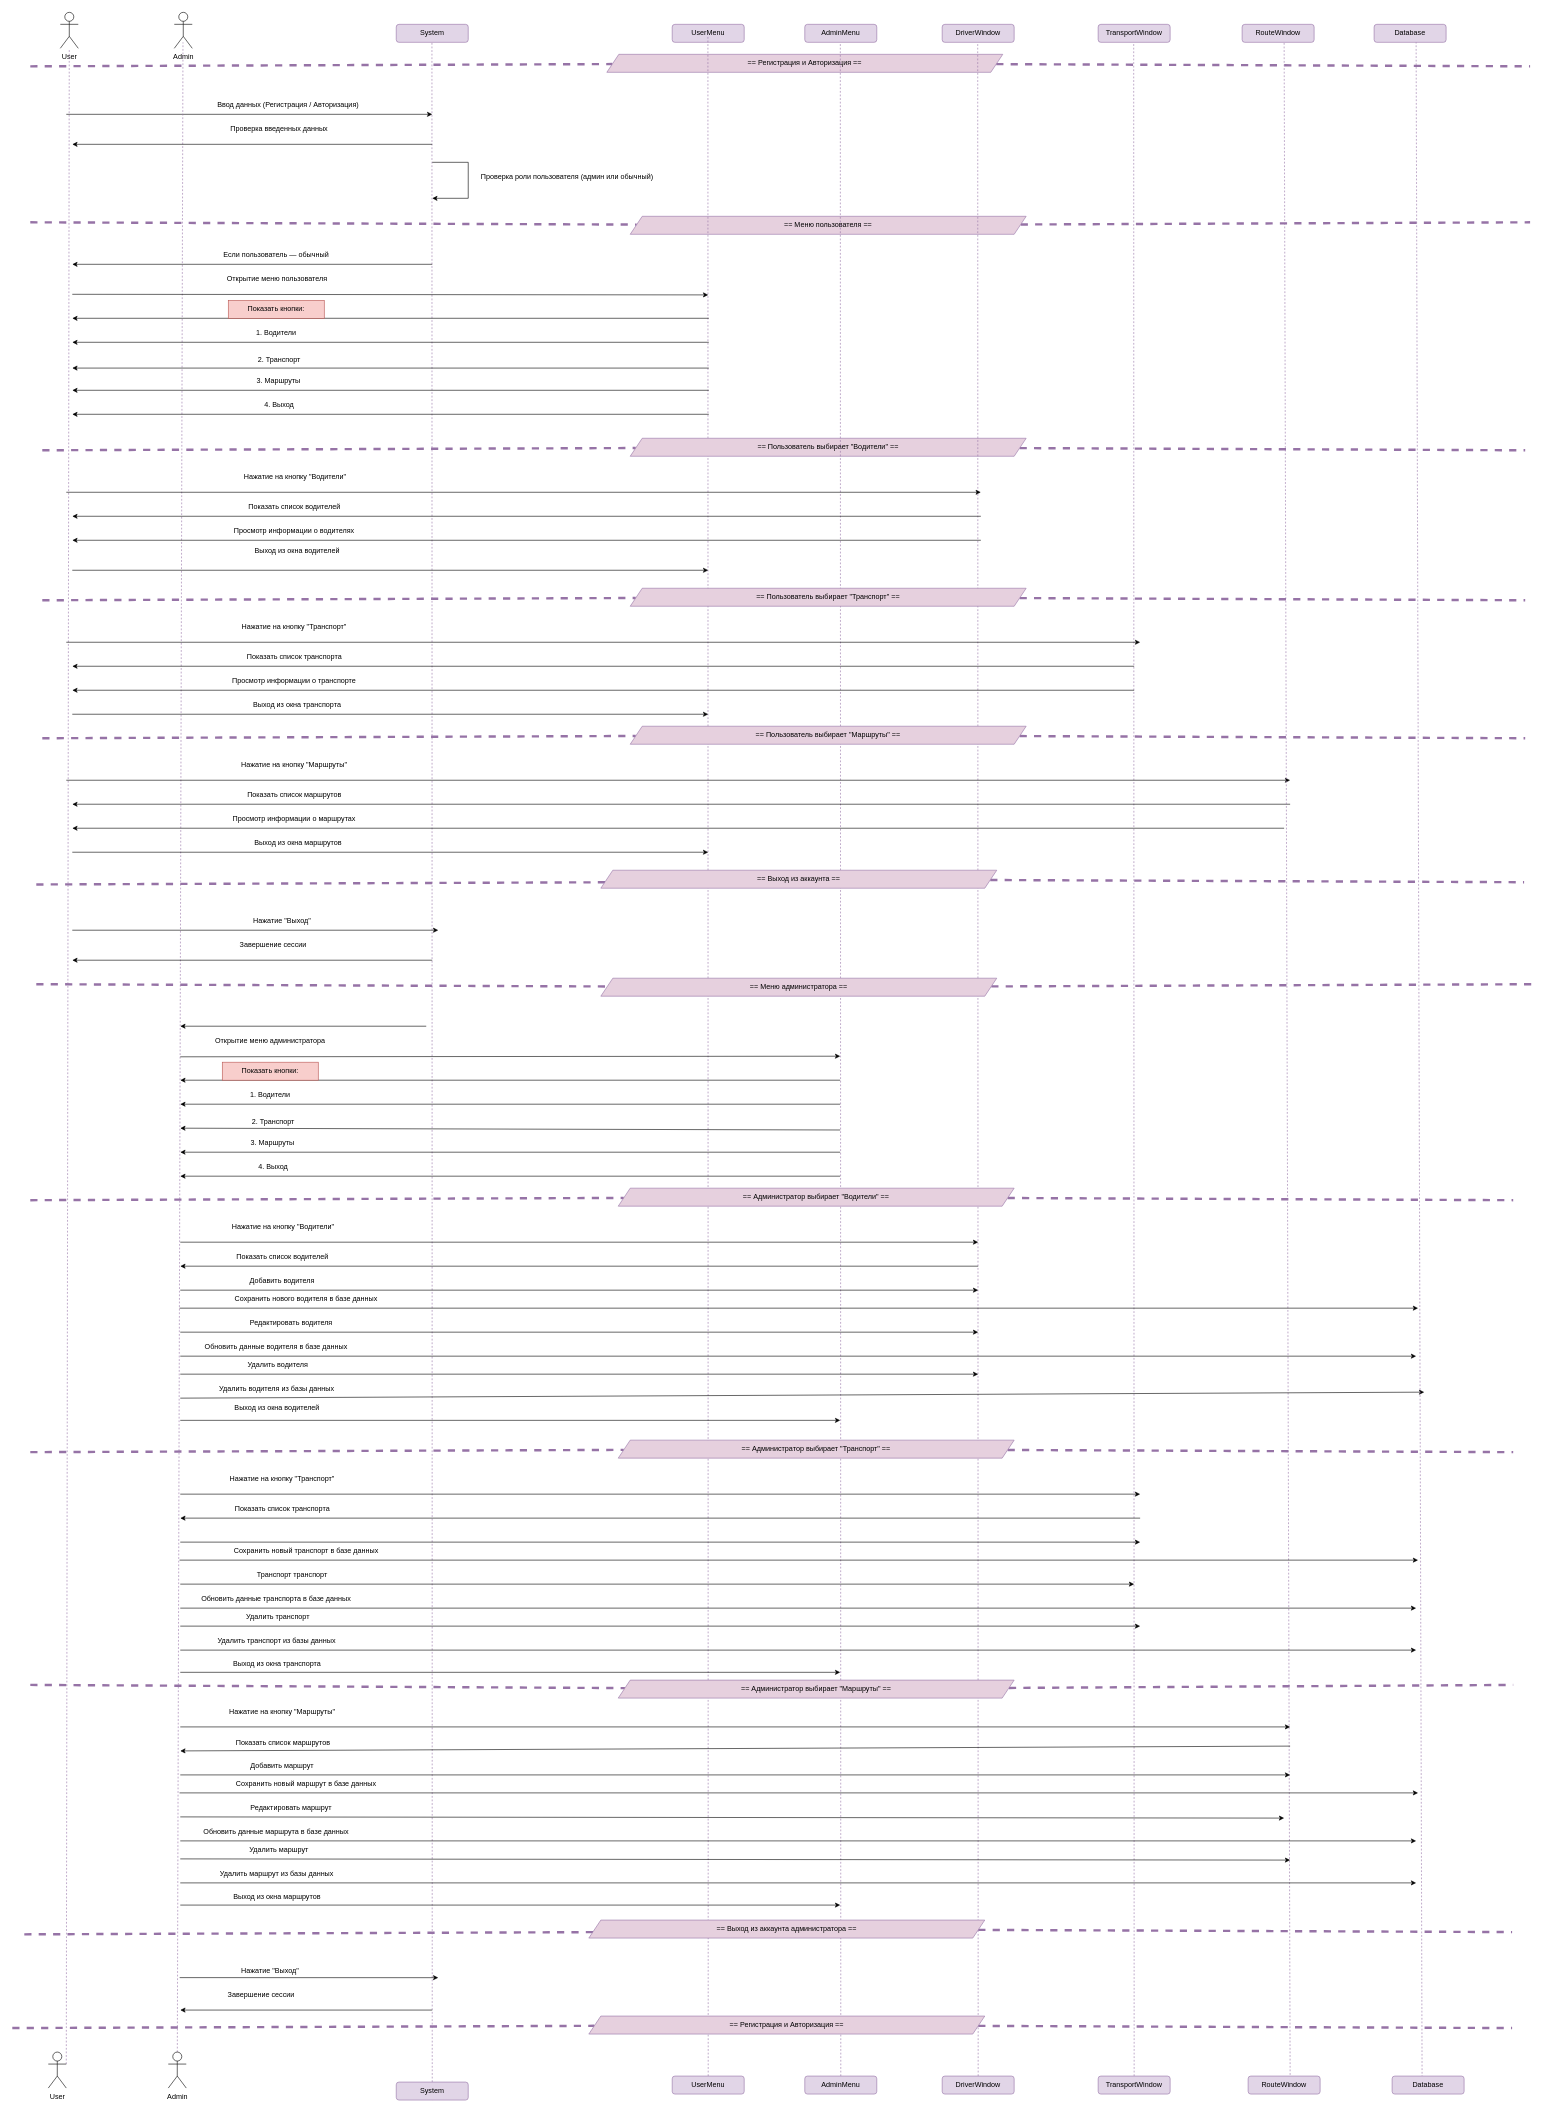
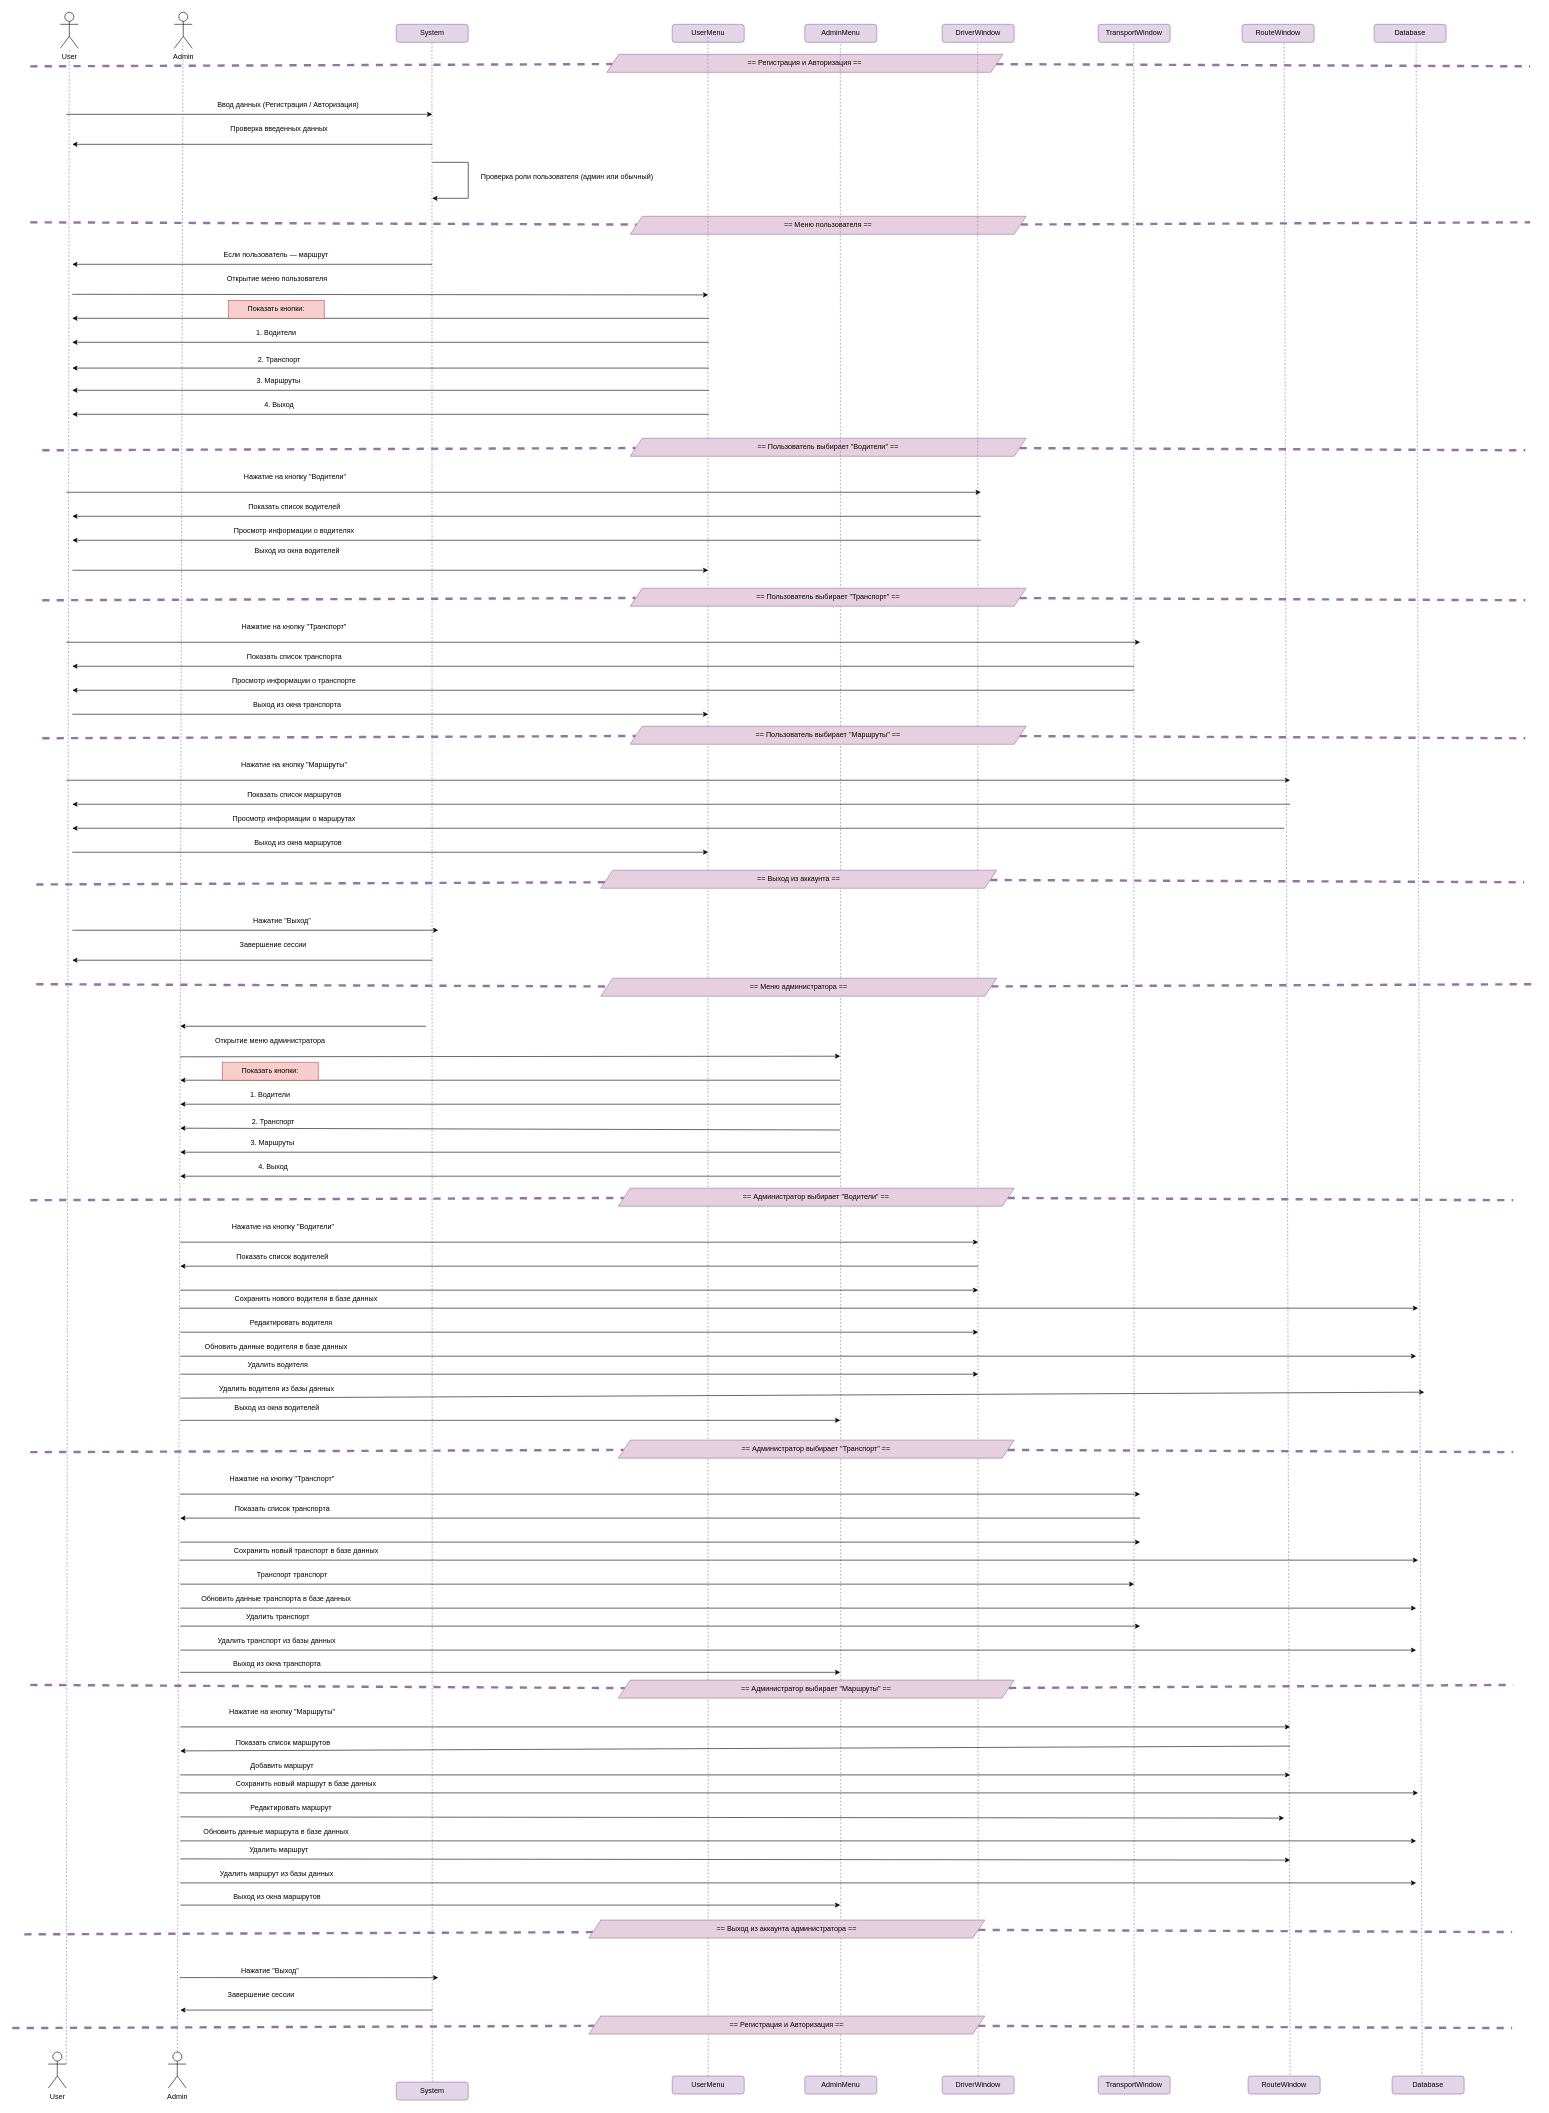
(276, 255) -> (276, 255)
(282, 1281) -> none
